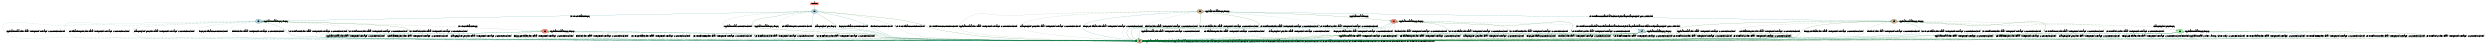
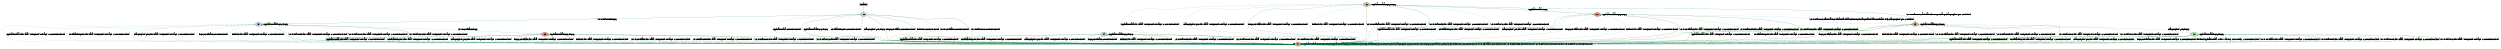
(580, 16) -> (607, 19)
(1518, 23) -> (1756, 16)
